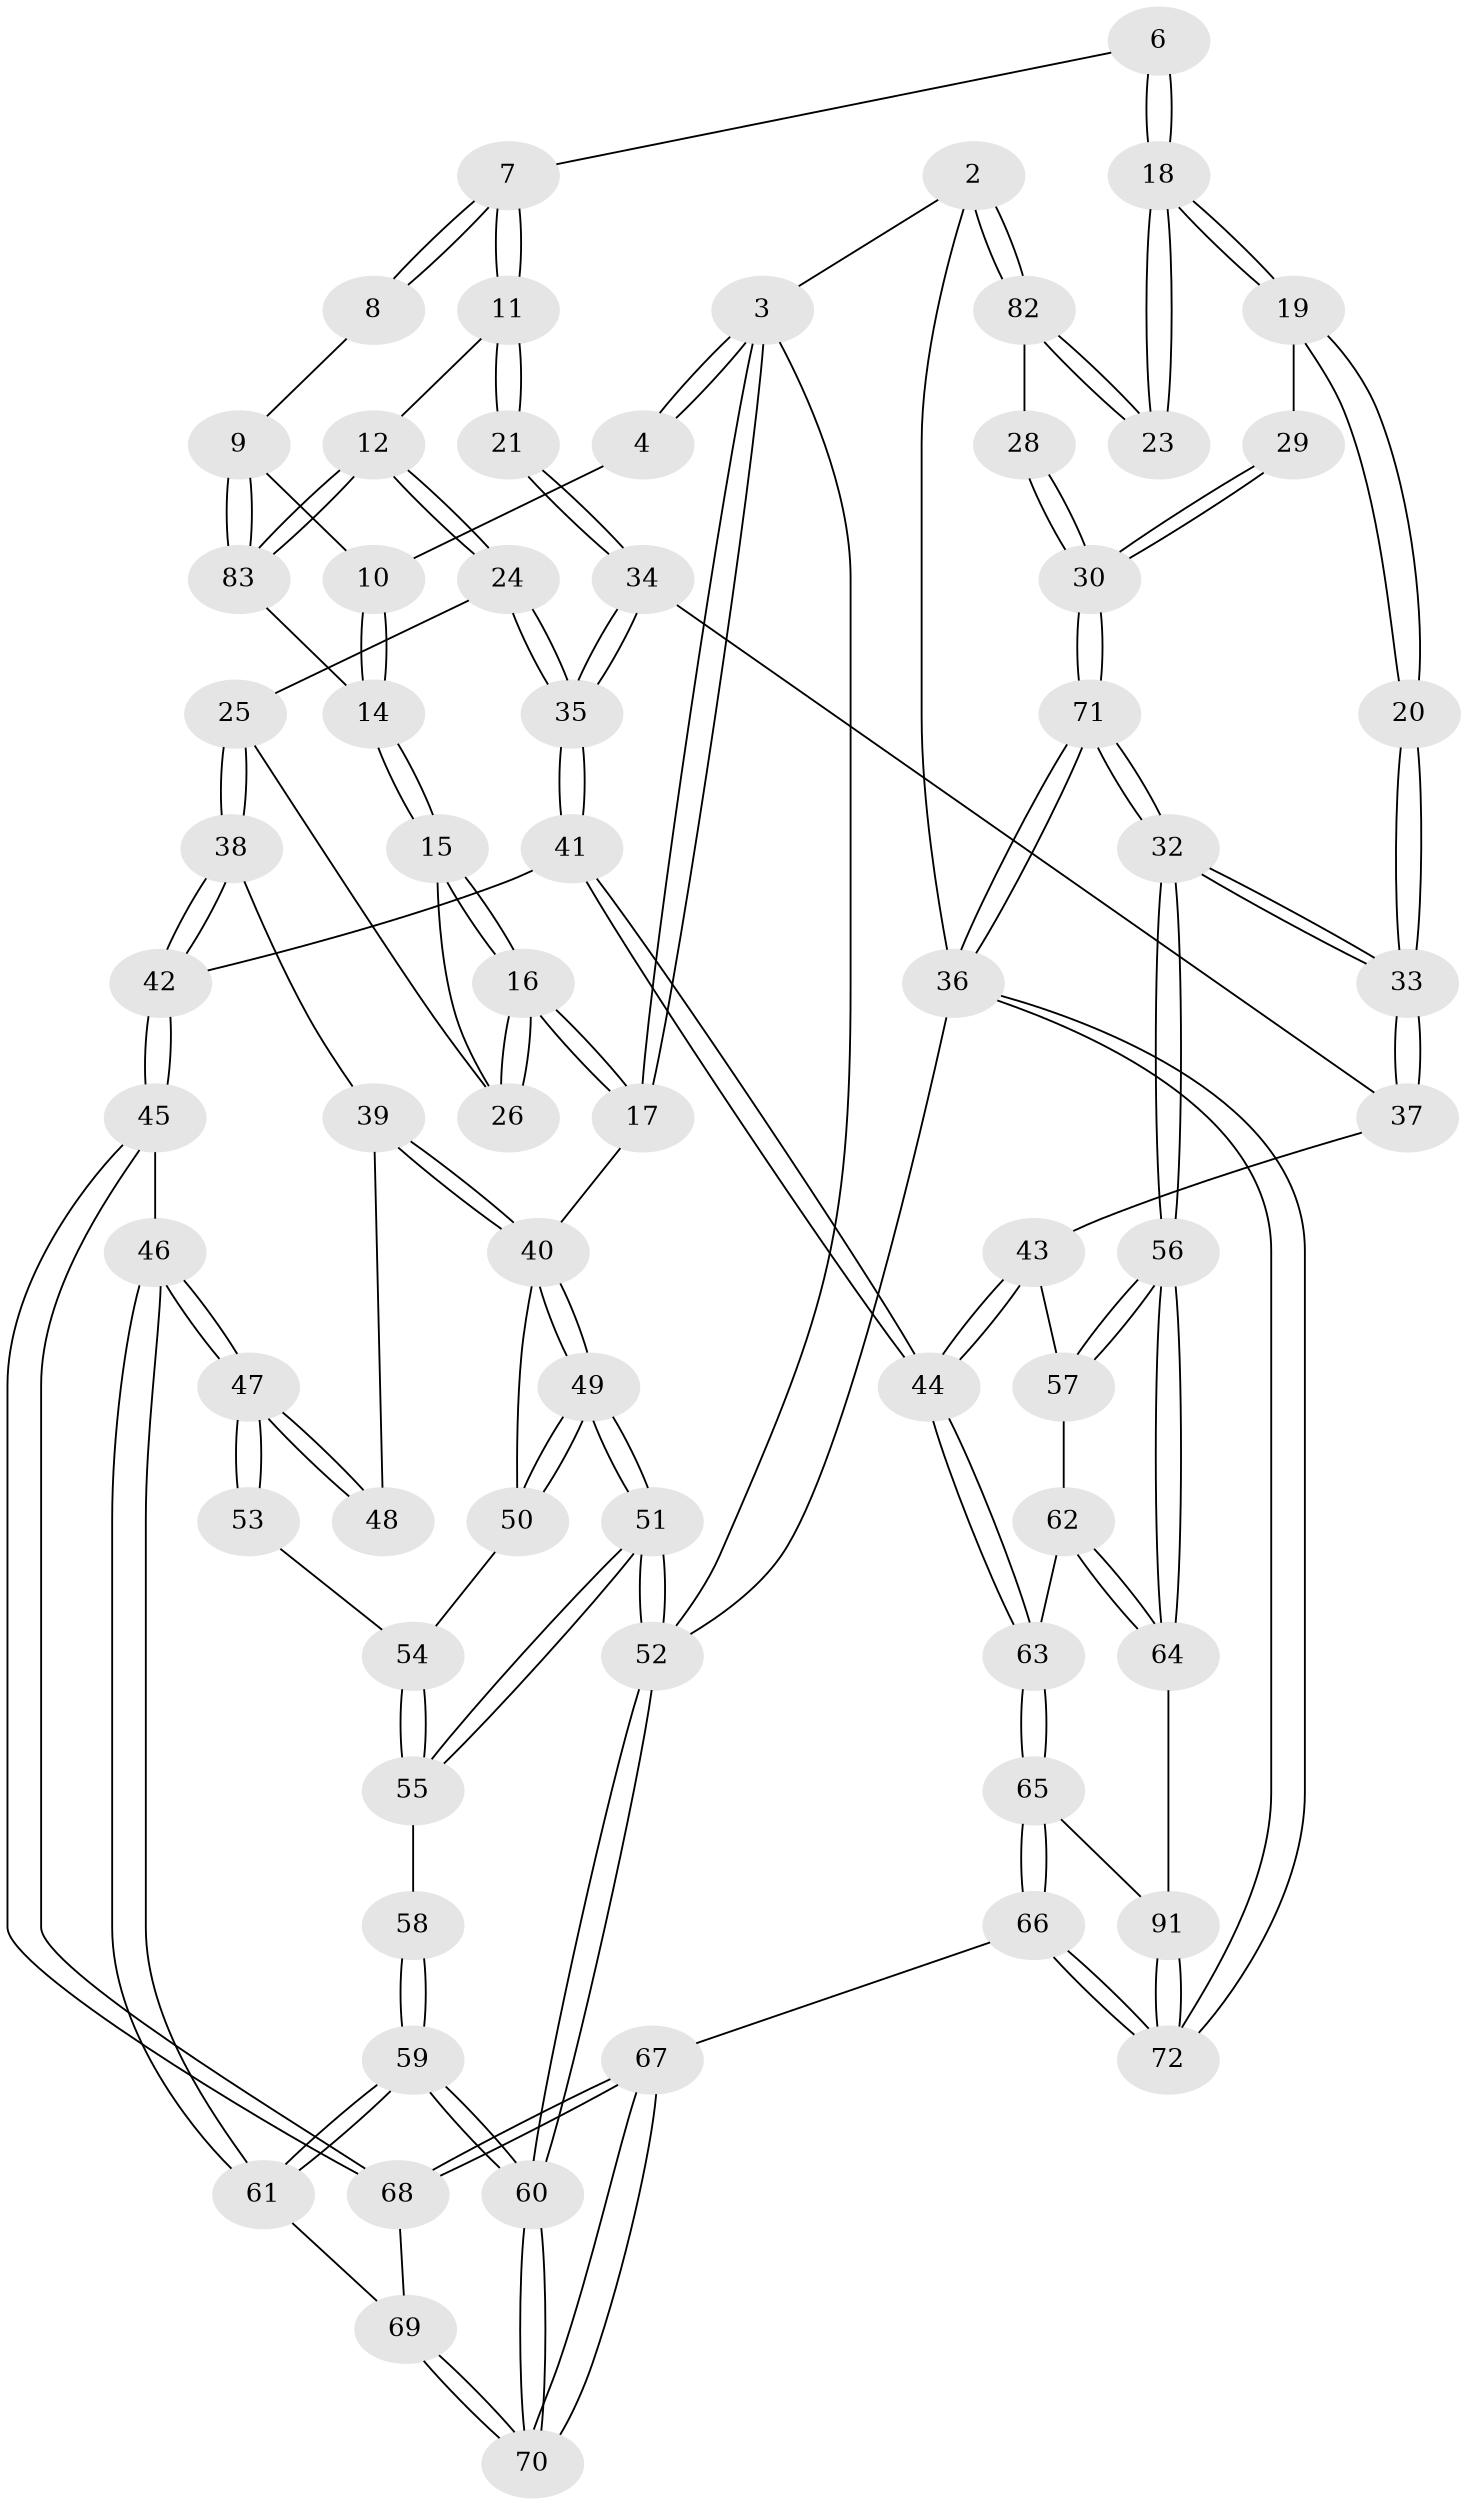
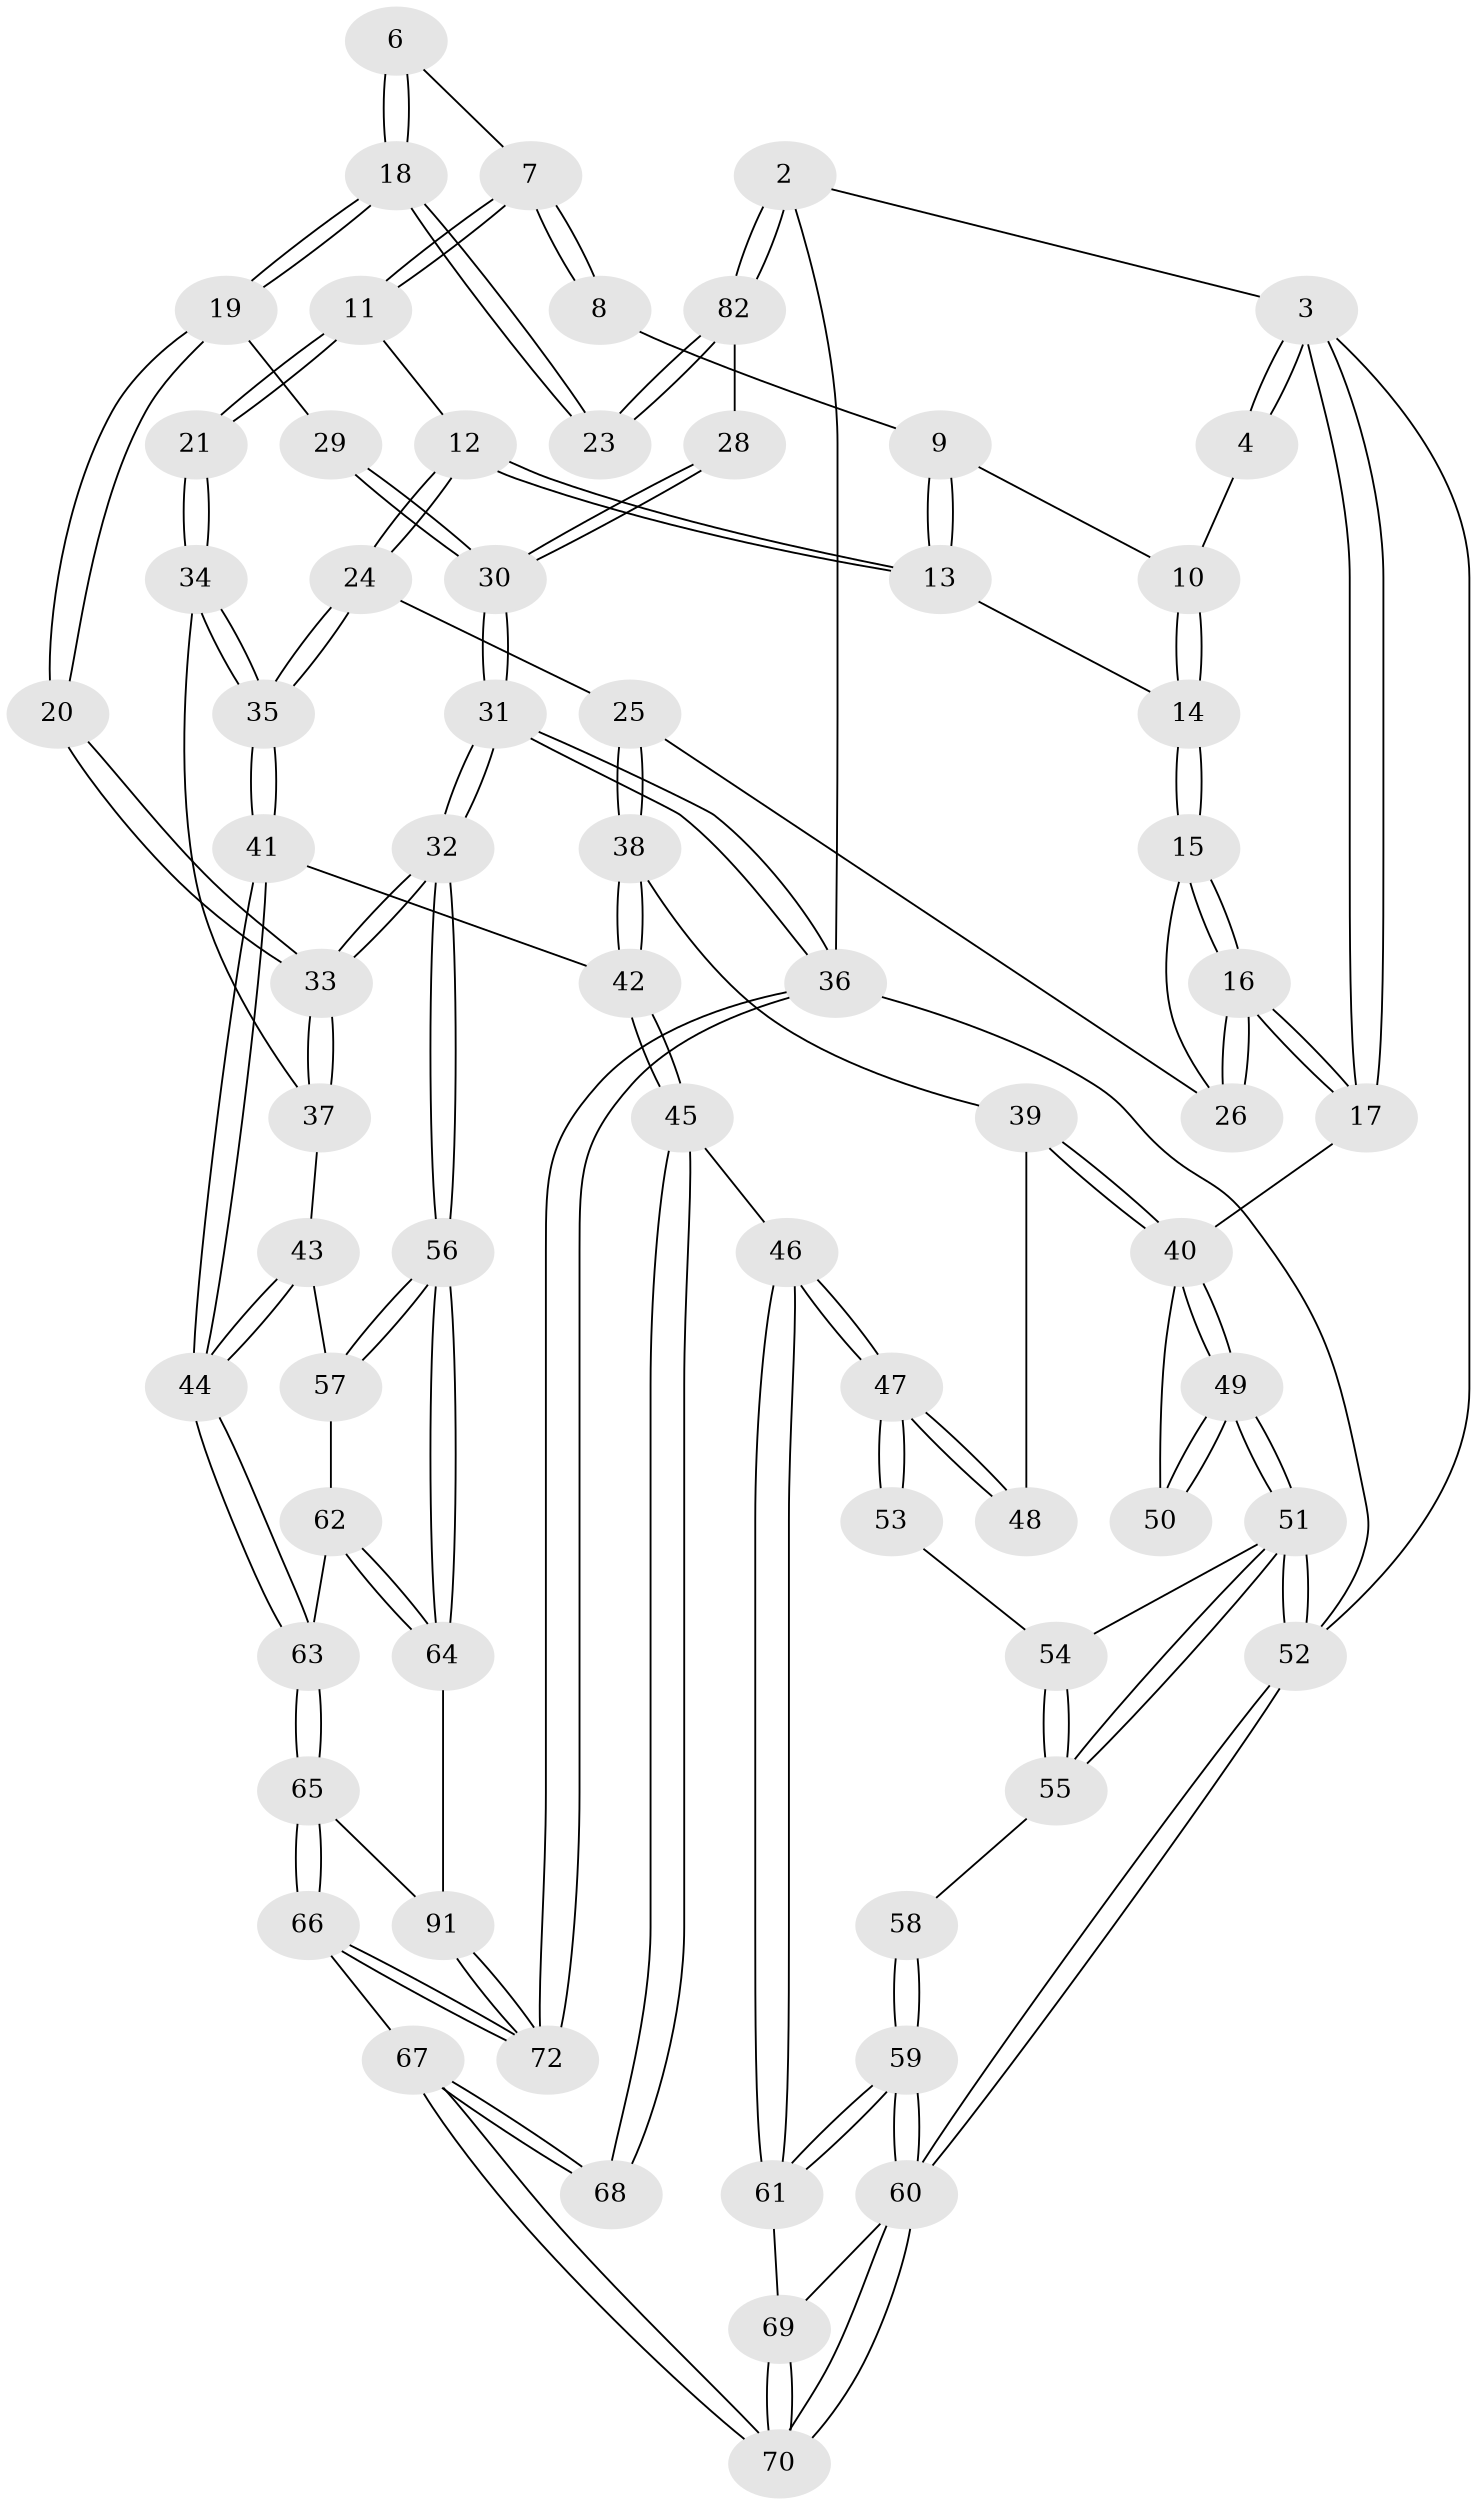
(239, 580) -> (940, 580)
(1090, 714) -> (495, 714)
(465, 1589) -> (1176, 1589)
(402, 2262) -> (843, 2262)
